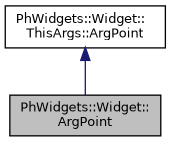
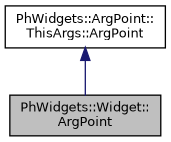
(85, 27) -> (85, 27)
